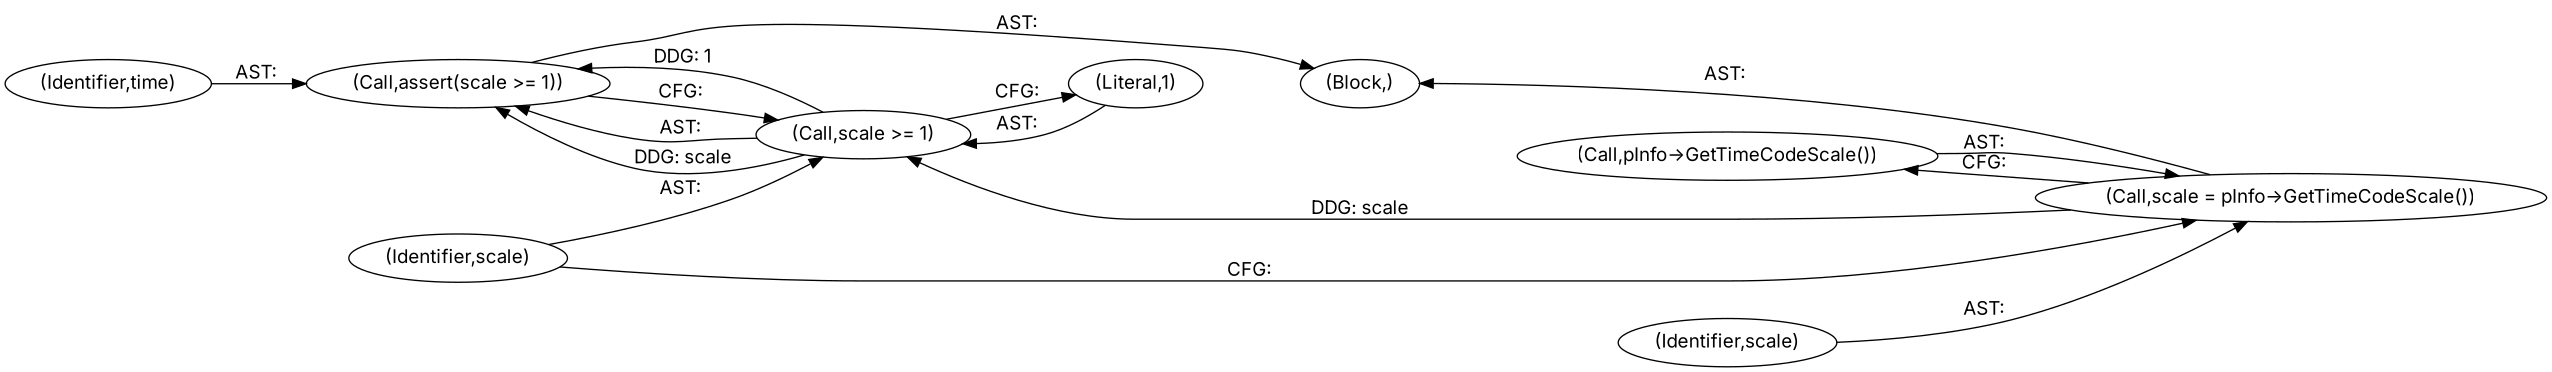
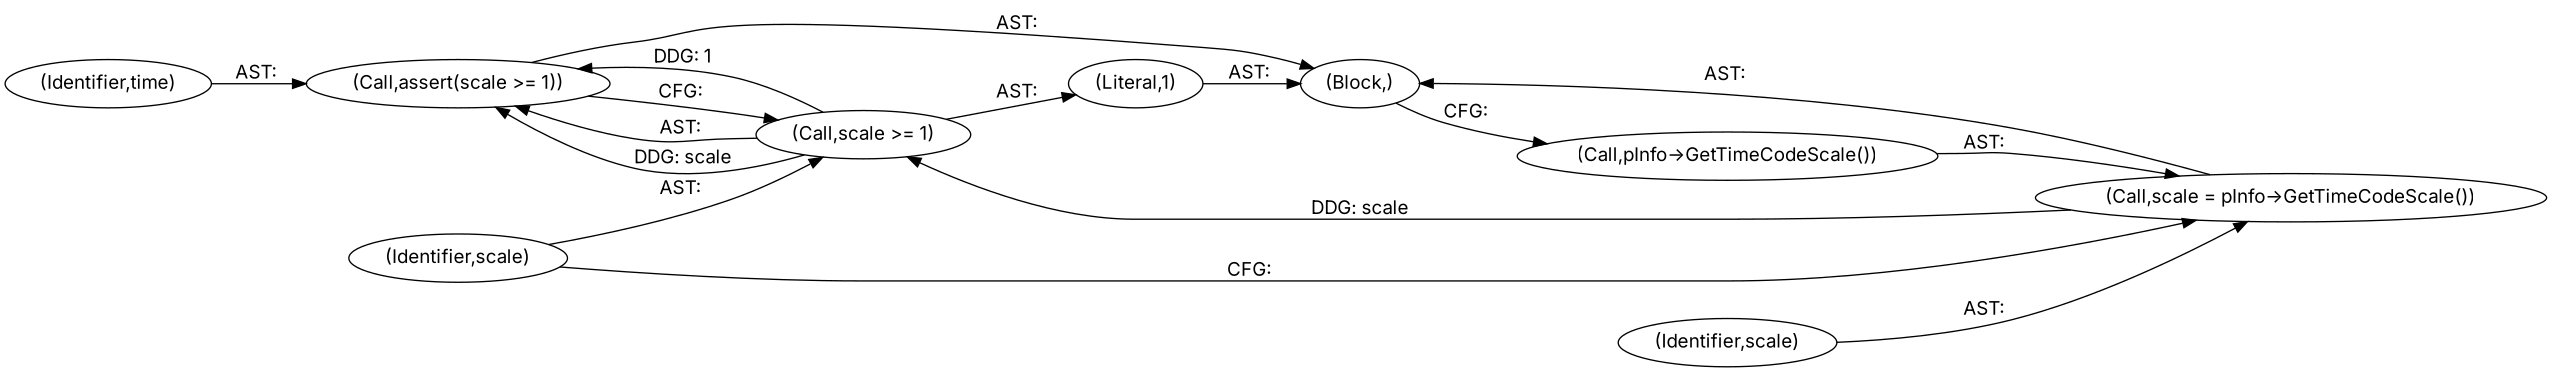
(1020, 92) -> (1020, 92)
(1044, 135) -> (1245, 84)
(2003, 177) -> (1463, 128)
